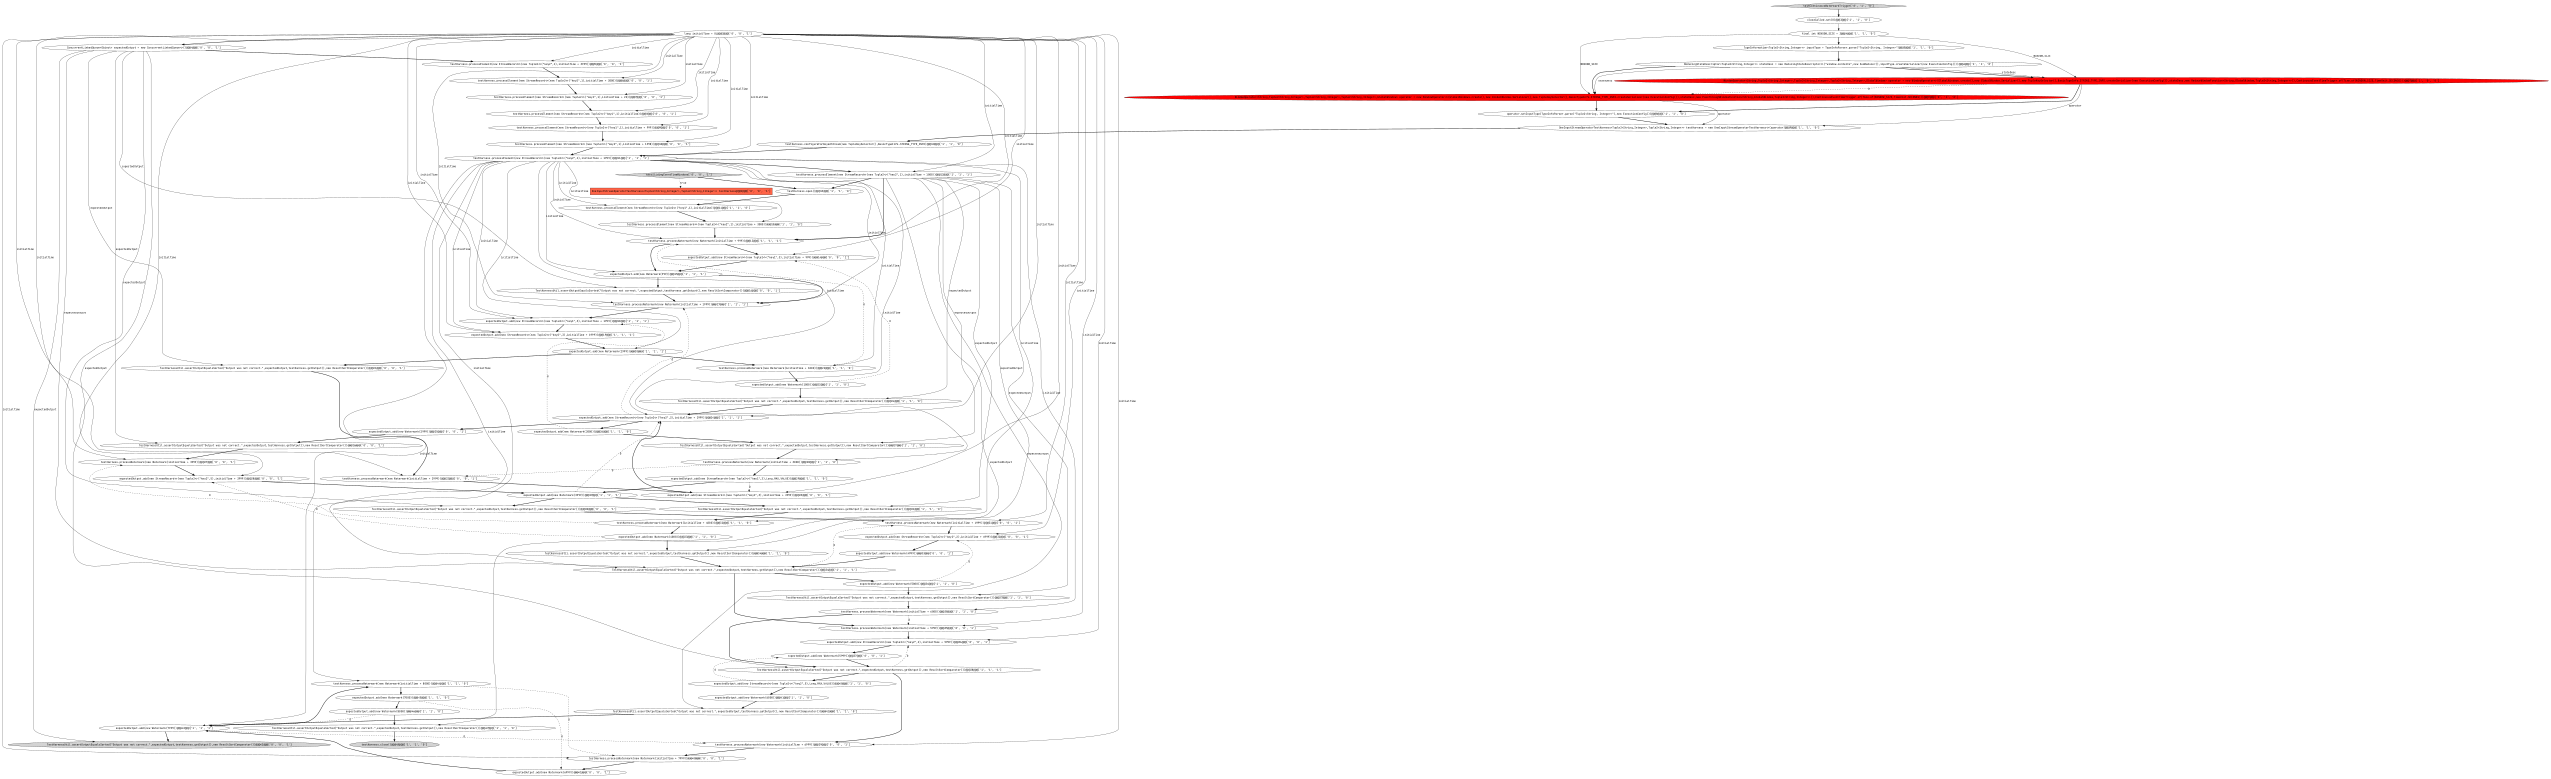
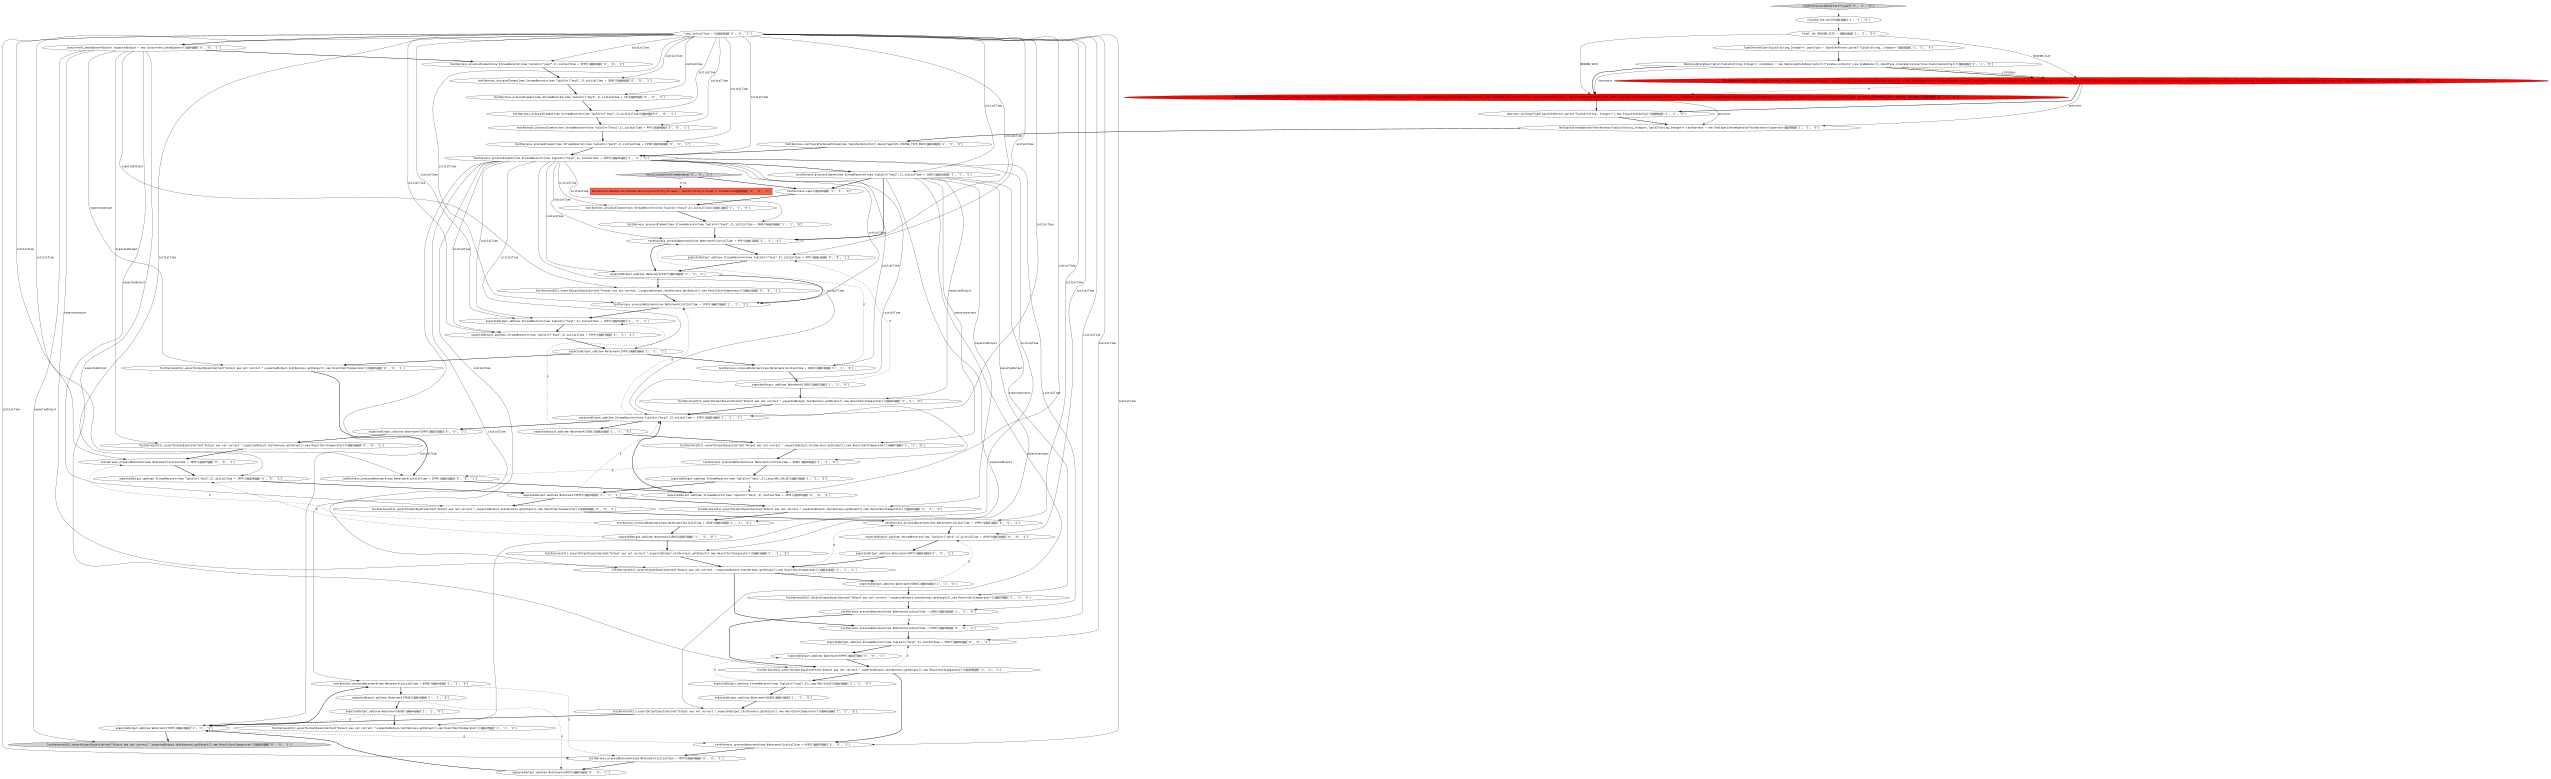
(1839, 12) -> (1839, 12)
(394, 745) -> none
